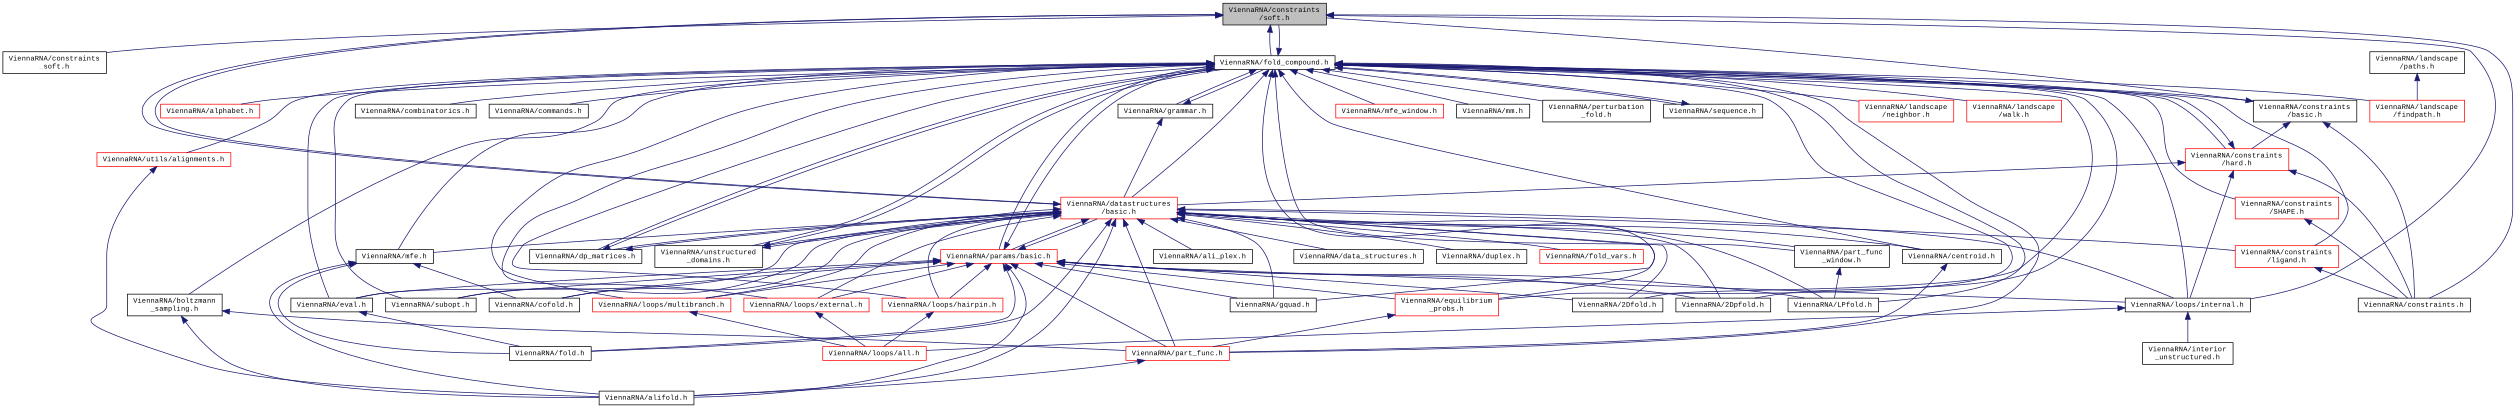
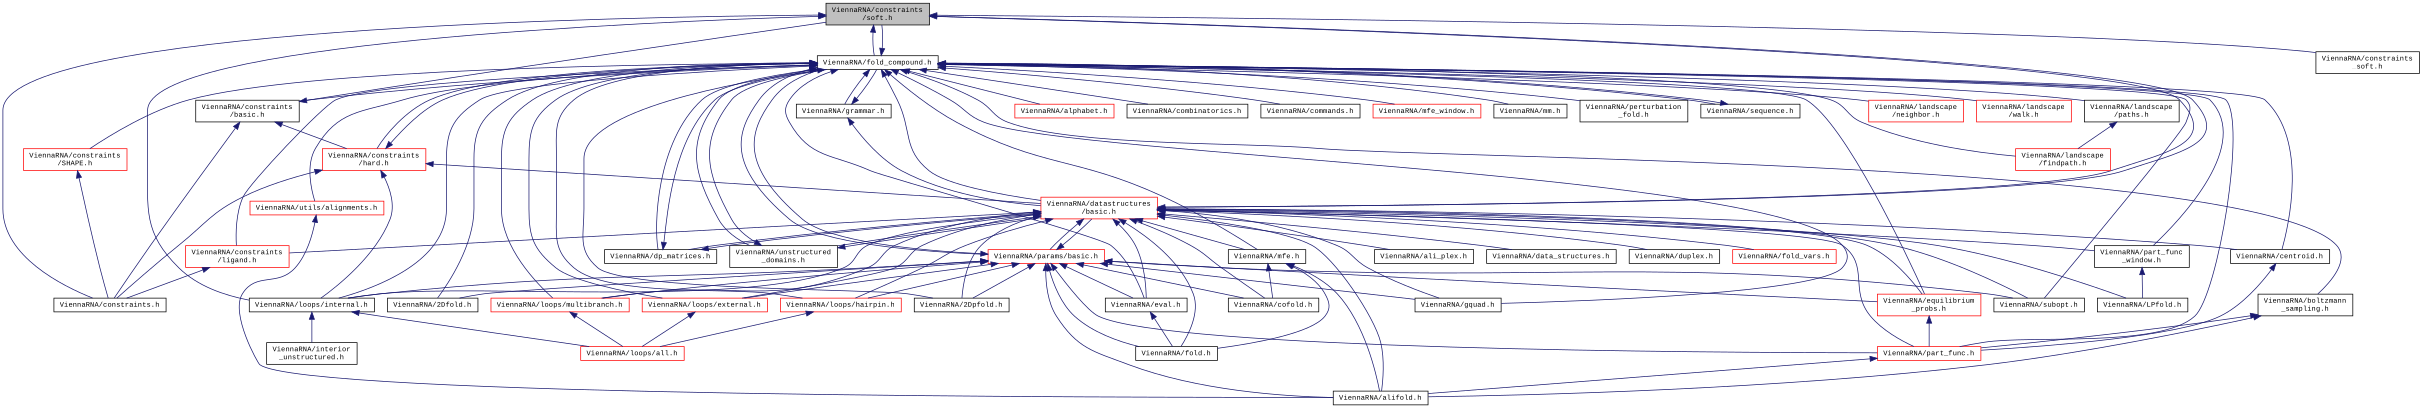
(1789, 99) -> (1800, 83)
(1459, 231) -> none
(1528, 276) -> none
